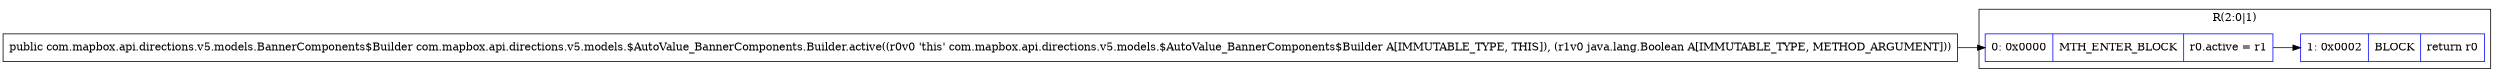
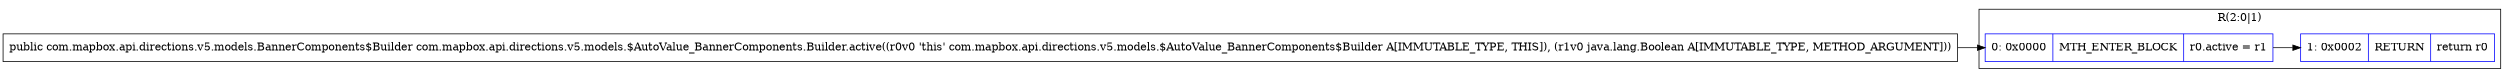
(2395, 47) -> (2400, 47)
